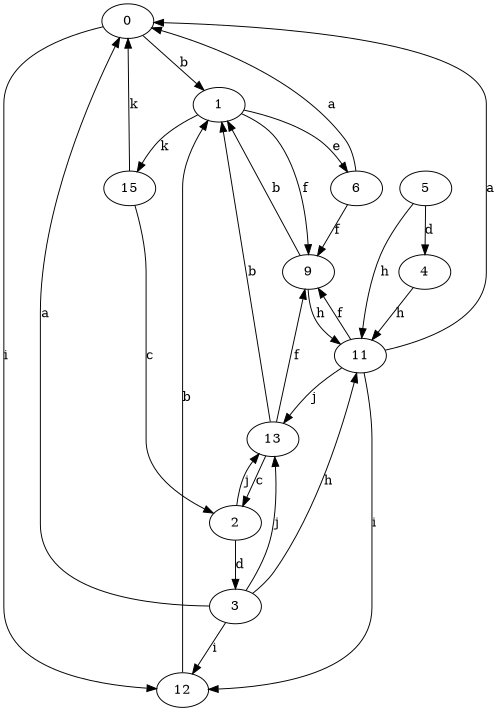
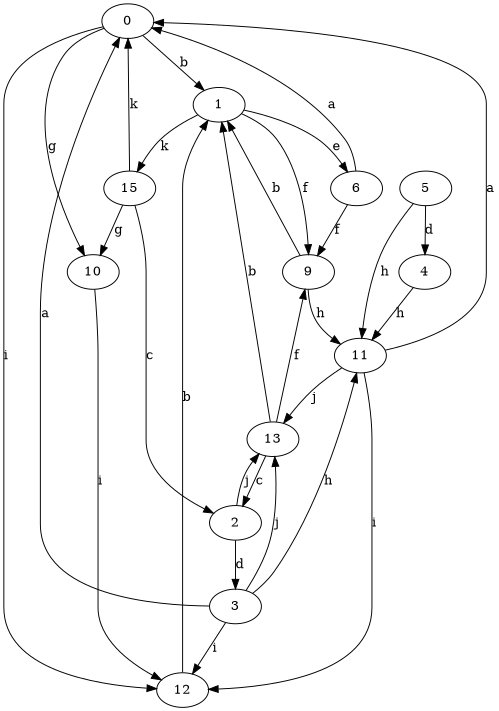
none -> (93, 272)
(337, 318) -> none
